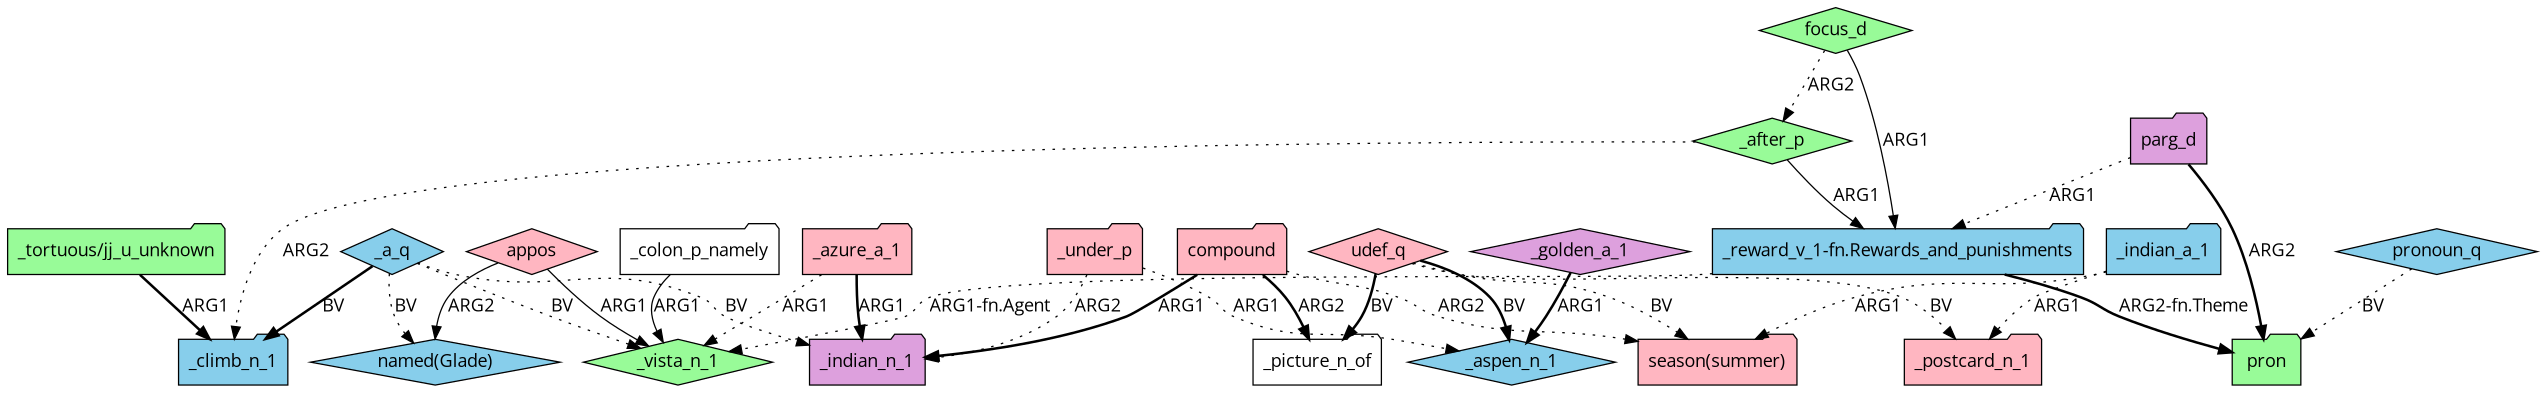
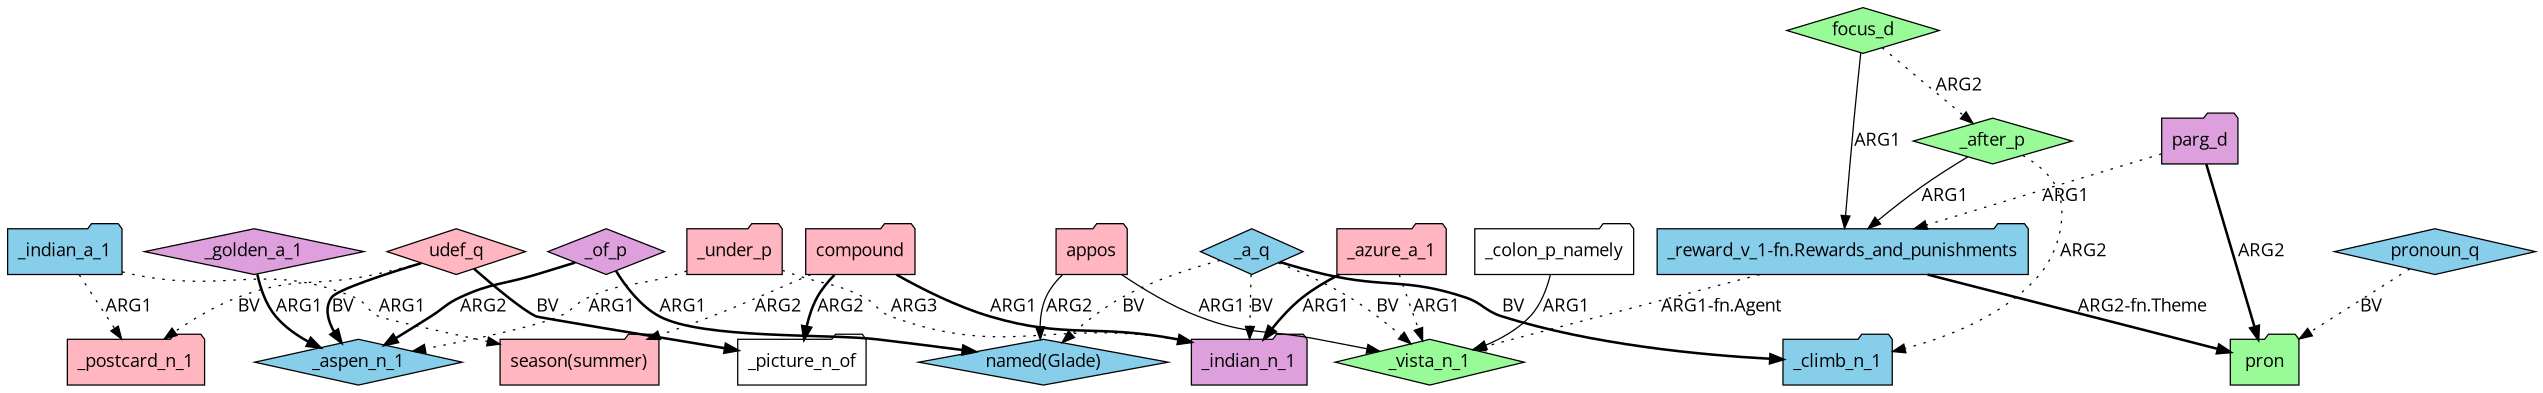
(116, 252) -> none
(532, 252) -> (1092, 252)
none -> (606, 252)
(1577, 288) -> none
(1098, 307) -> (914, 307)
